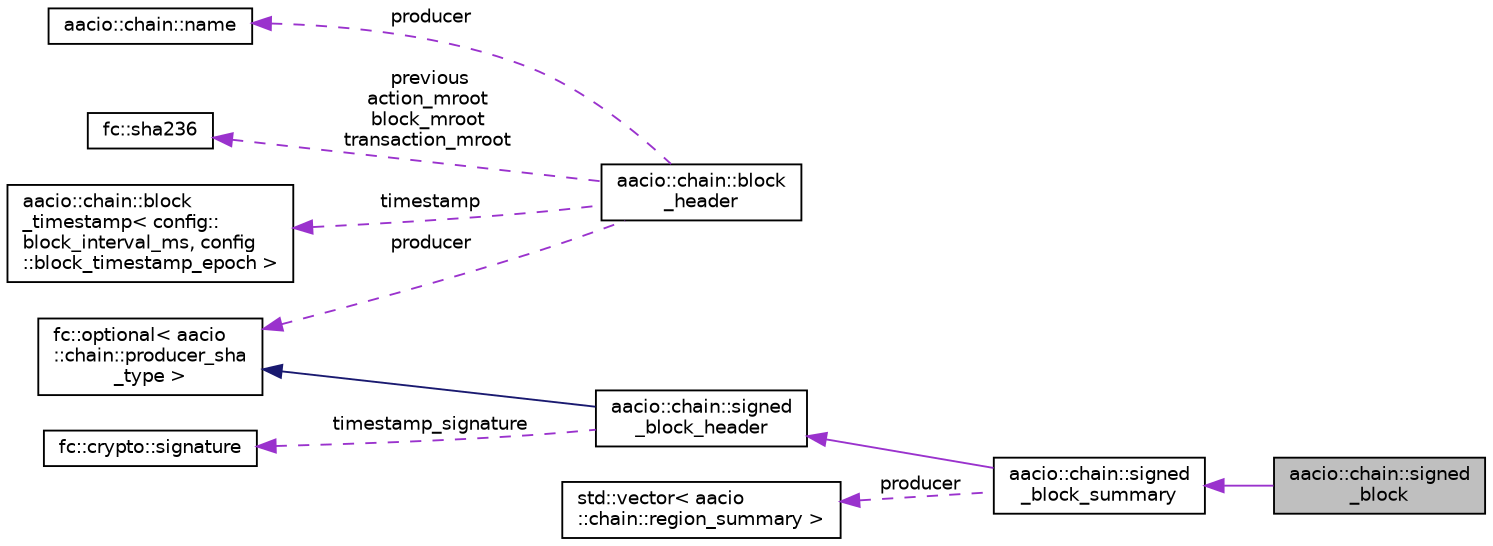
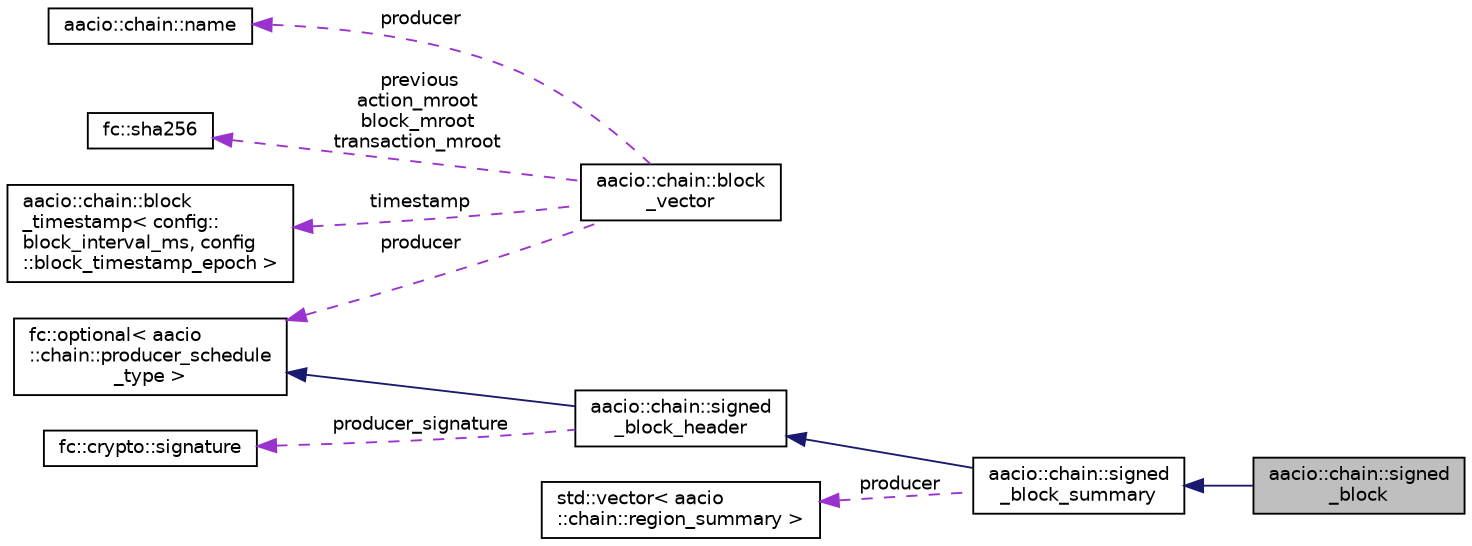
(150, 131) -> (150, 131)
(701, 192) -> (681, 192)
(150, 357) -> (150, 357)
(428, 425) -> (418, 425)
(910, 454) -> (889, 454)
(1249, 486) -> (1228, 486)
